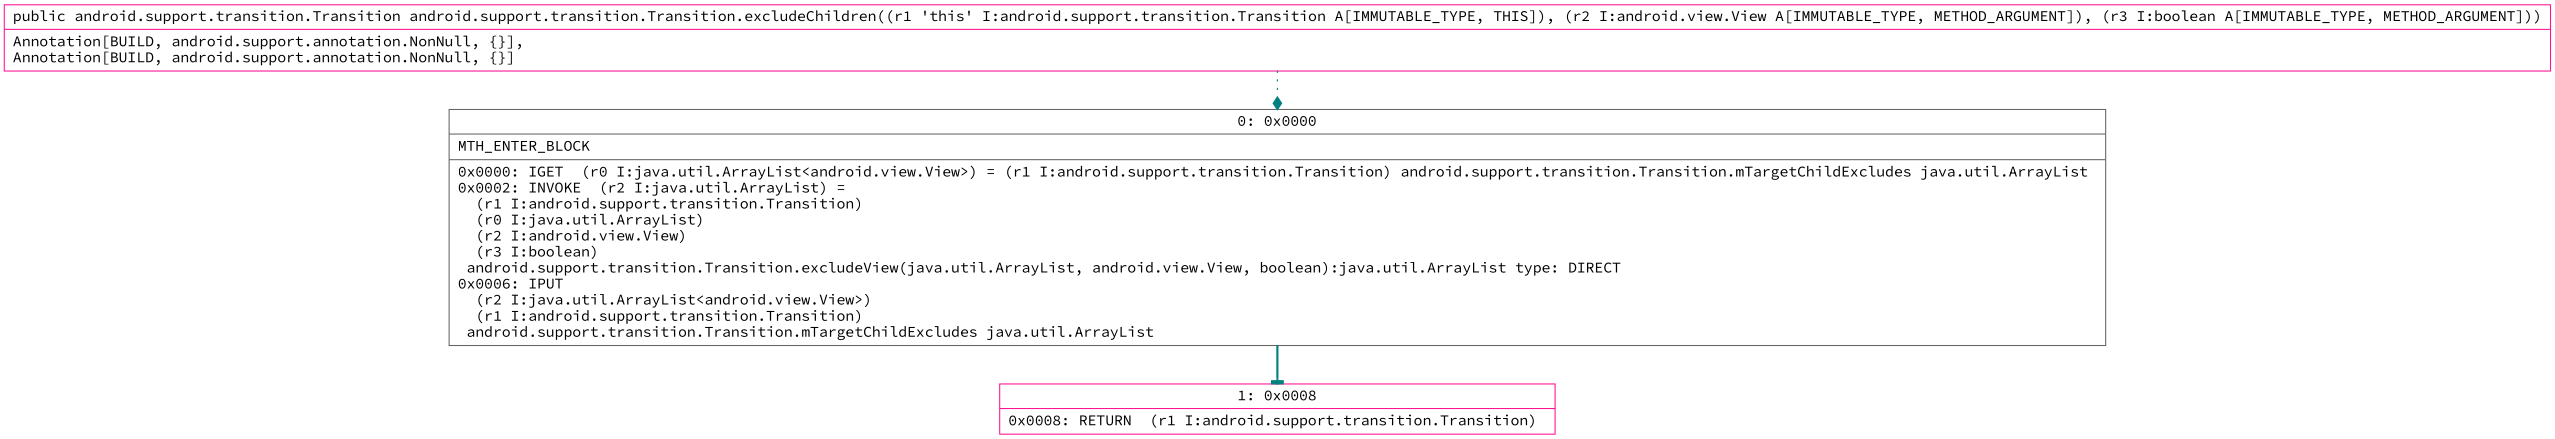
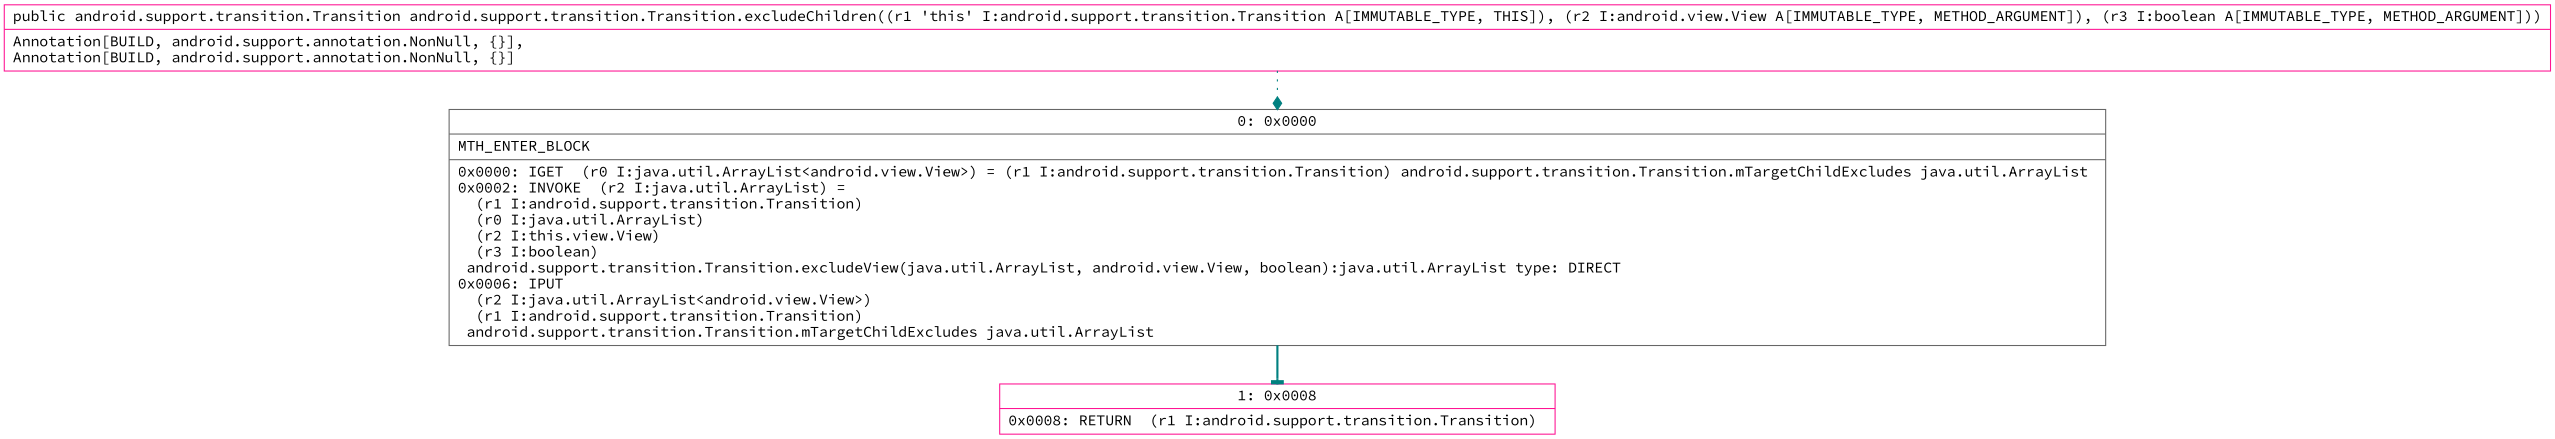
(572, 236) -> (559, 236)
